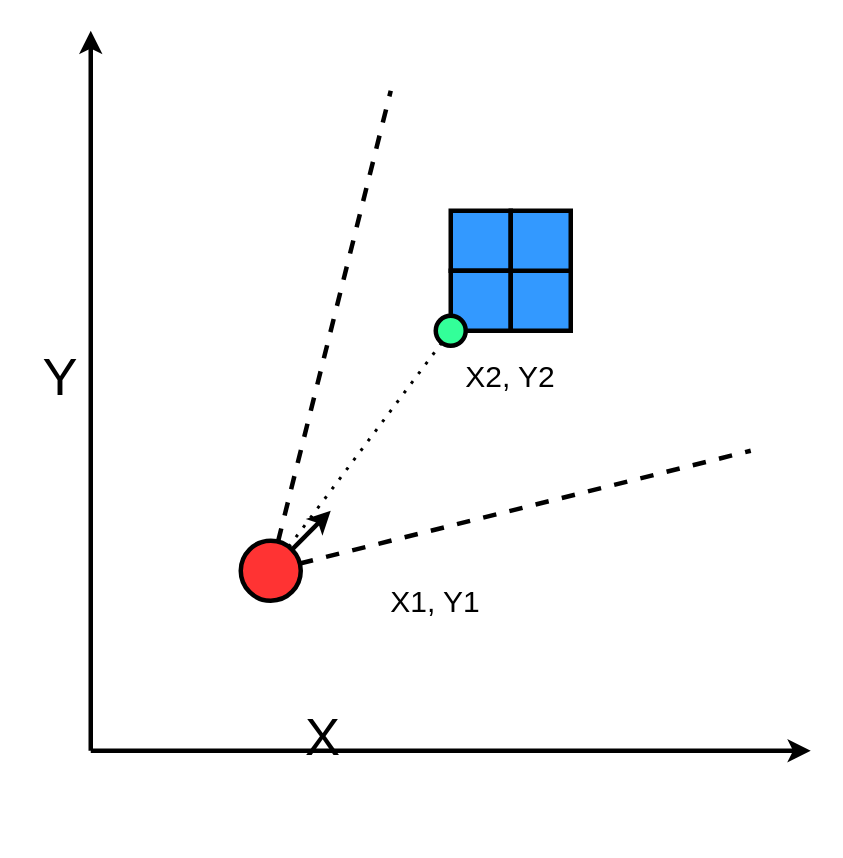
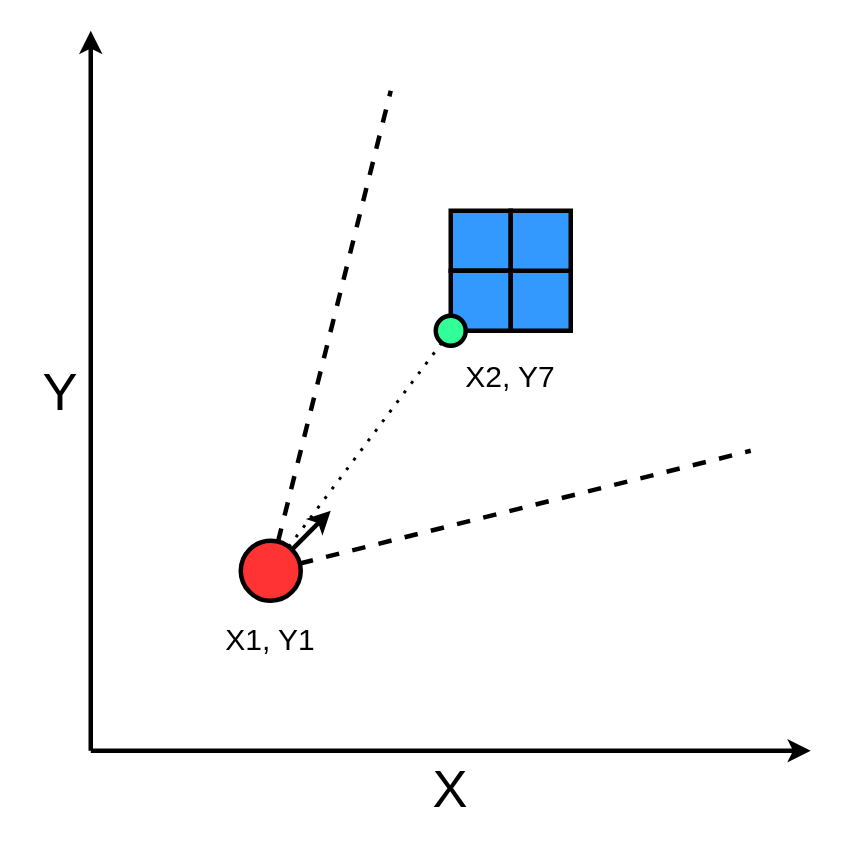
(61, 376) -> (61, 391)
(511, 376) -> (511, 376)
(436, 601) -> (271, 638)
(323, 736) -> (451, 788)
